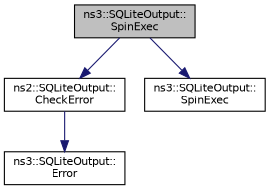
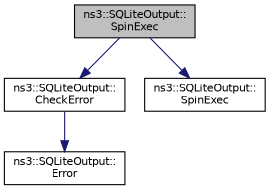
(65, 95) -> (65, 95)
